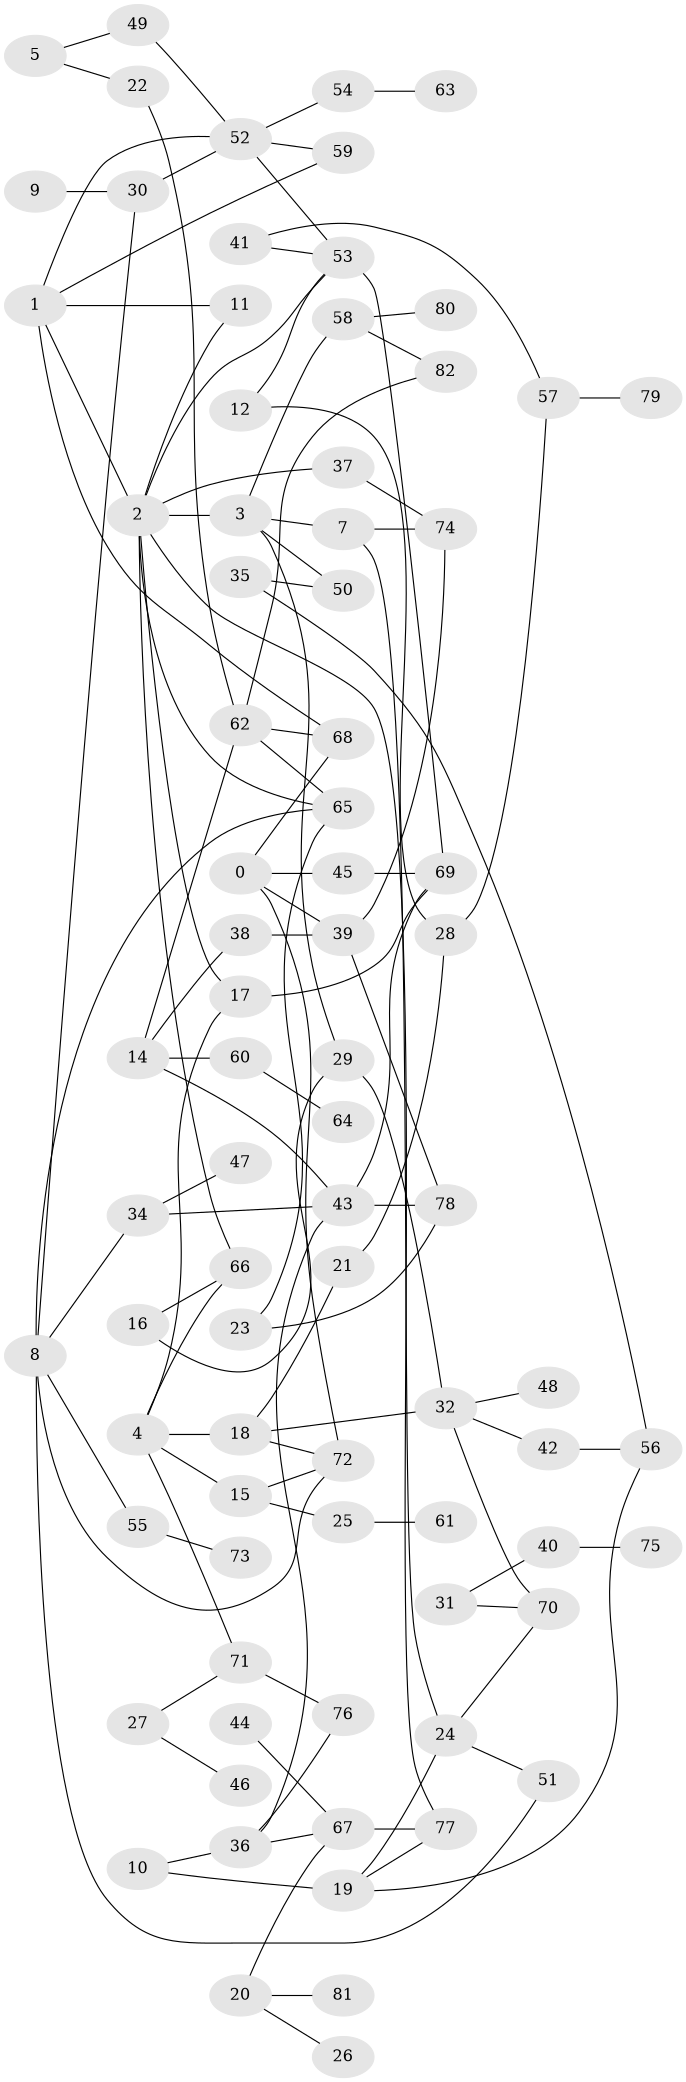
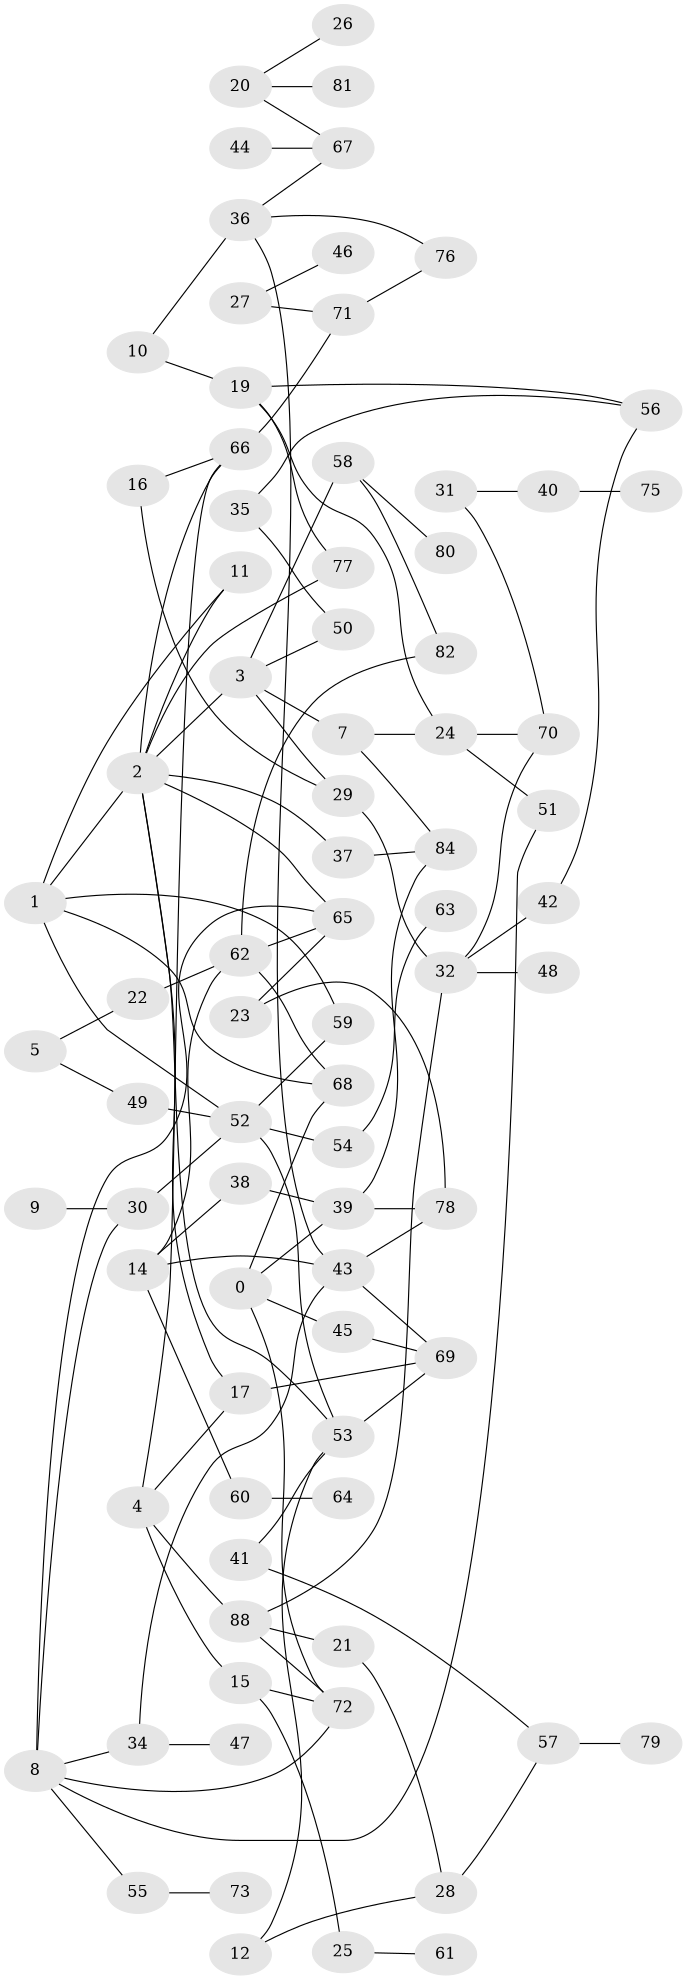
(446, 529) -> (446, 850)
(241, 1434) -> (241, 1621)
(194, 1552) -> (302, 377)
(387, 1829) -> none
